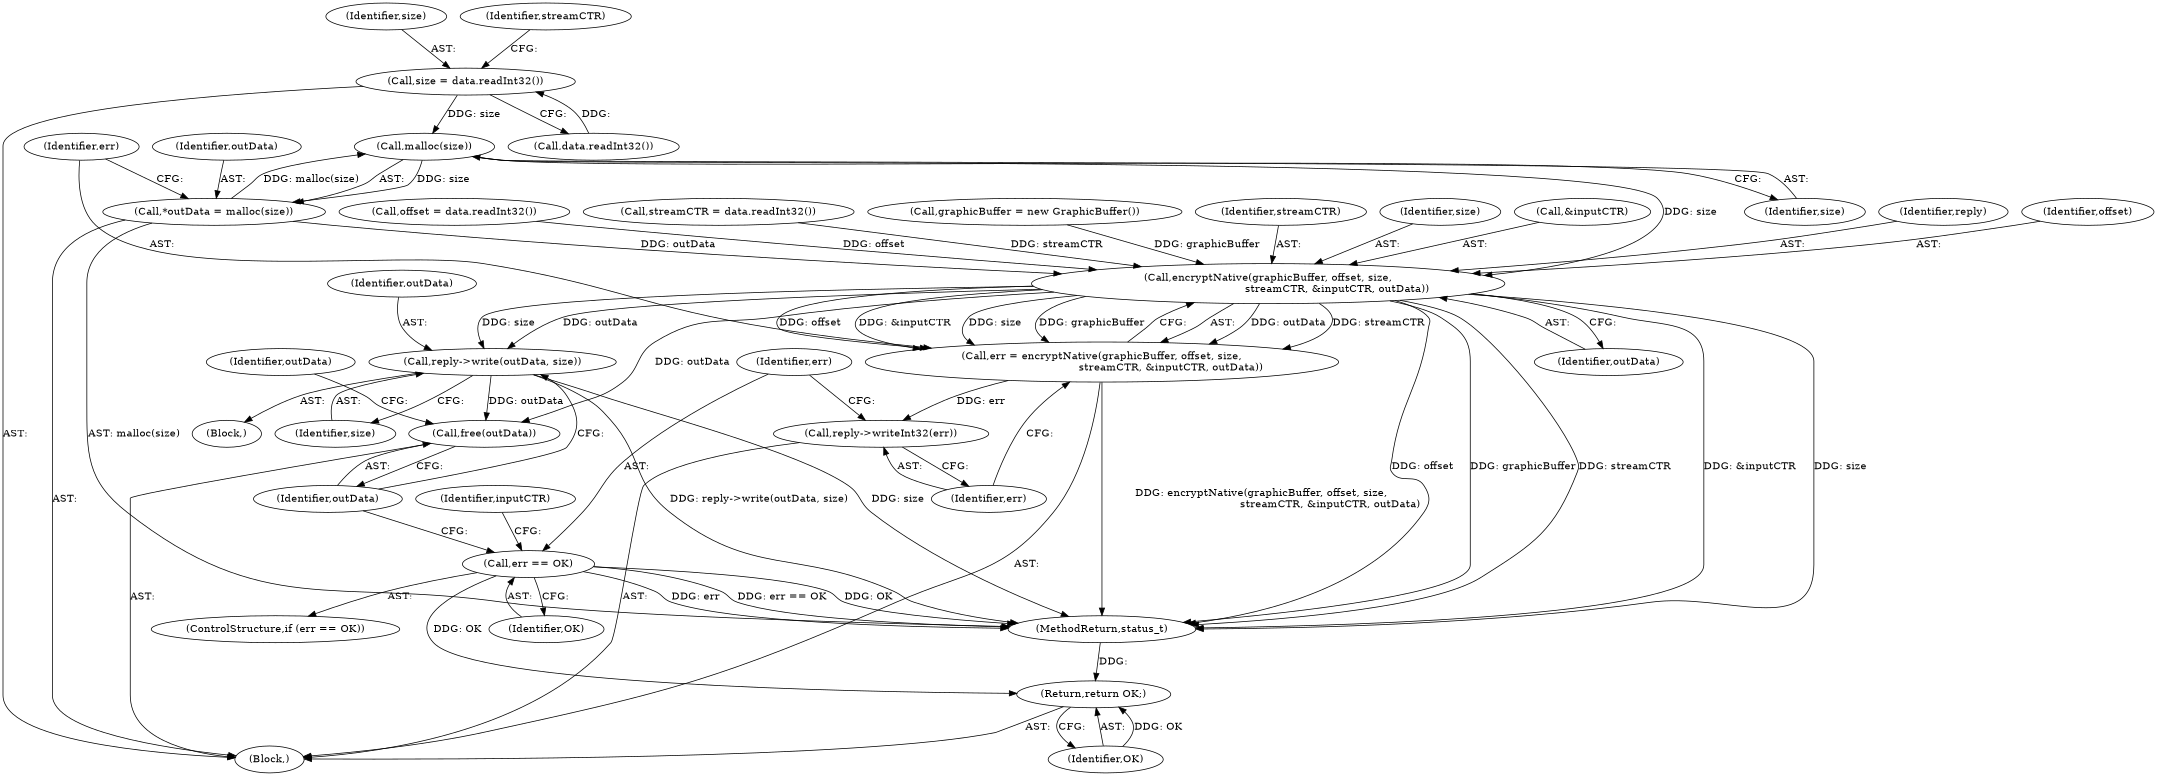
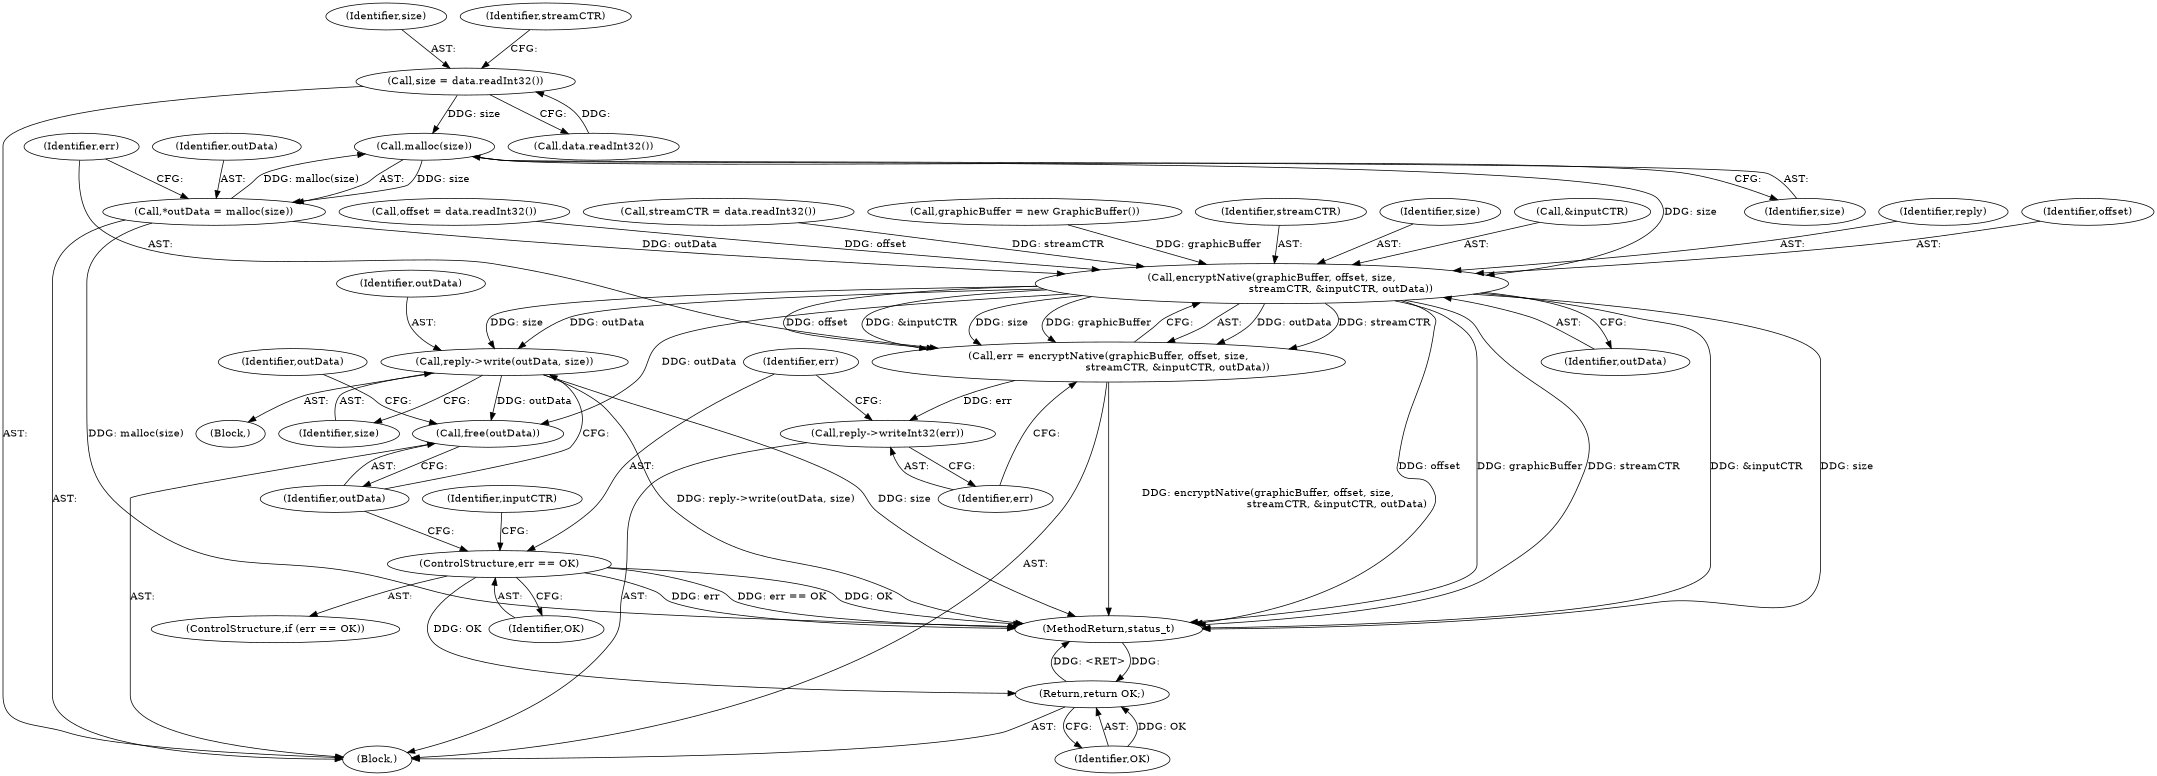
(134, 434) -> (136, 434)
(529, 564) -> (499, 564)
none -> (1052, 665)
